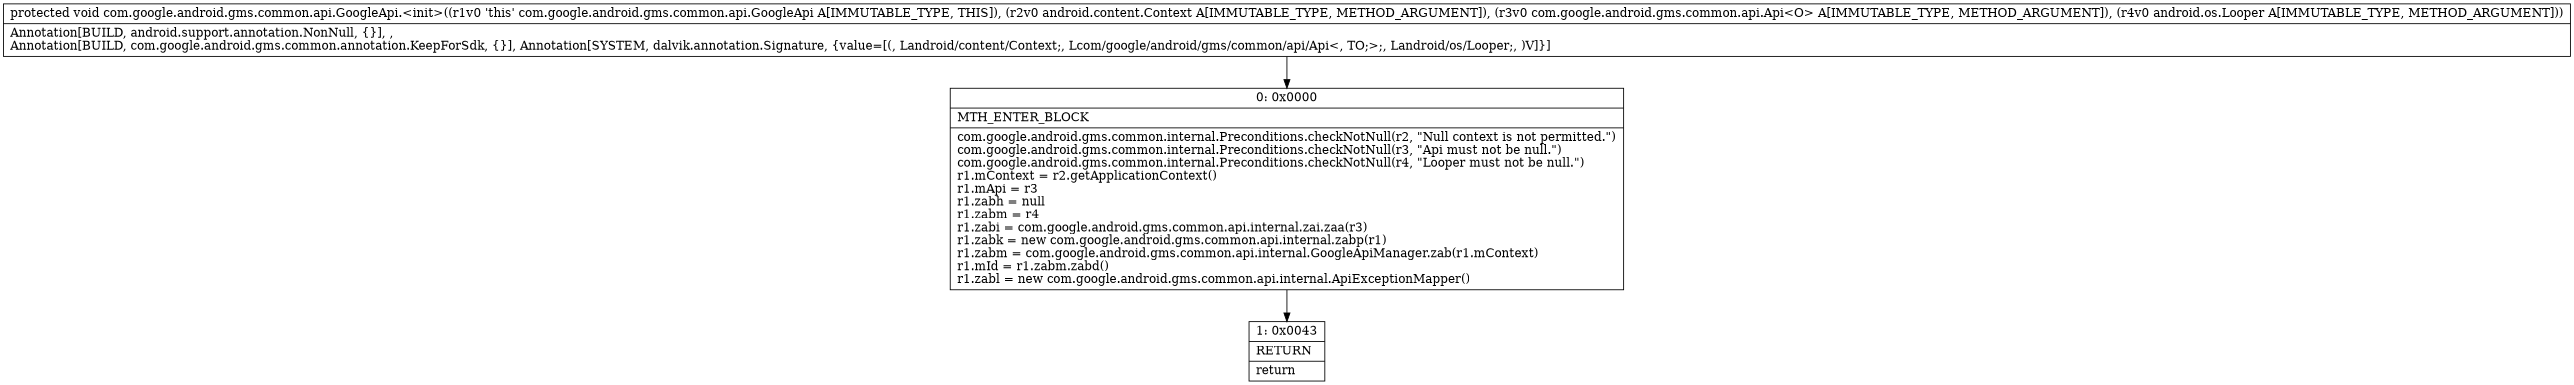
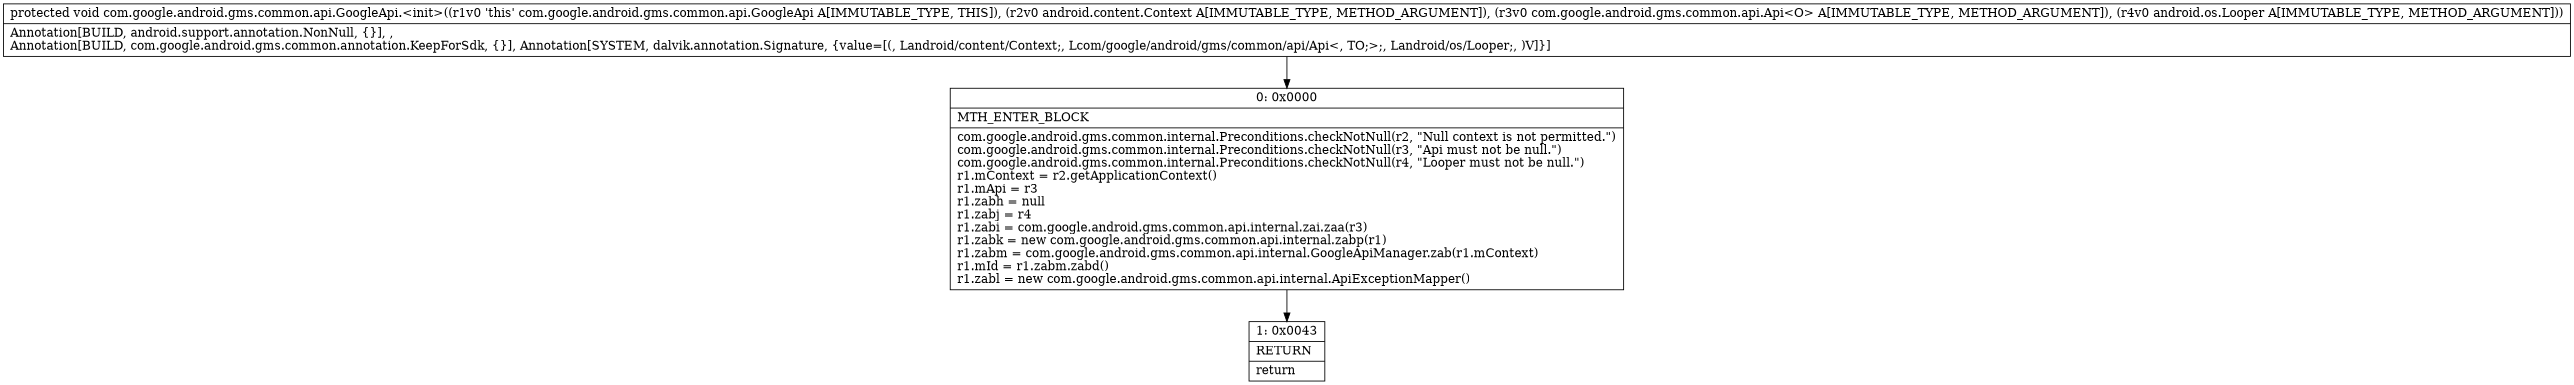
(998, 215) -> (995, 215)
